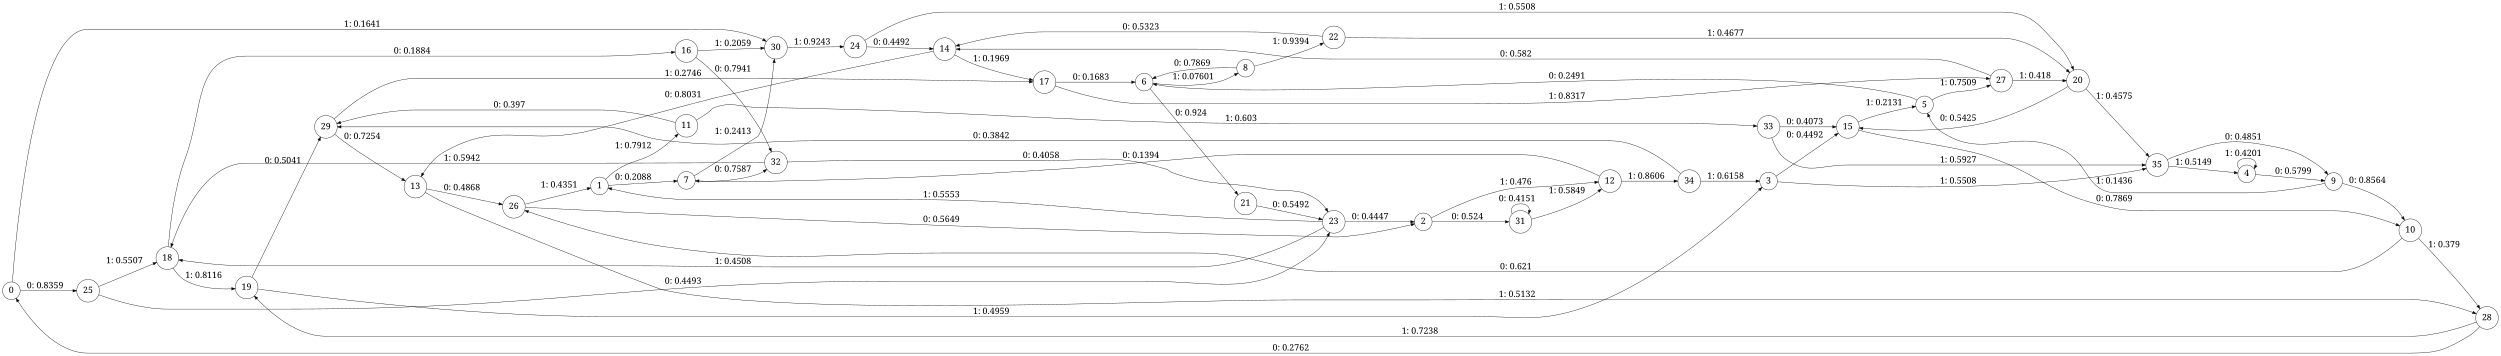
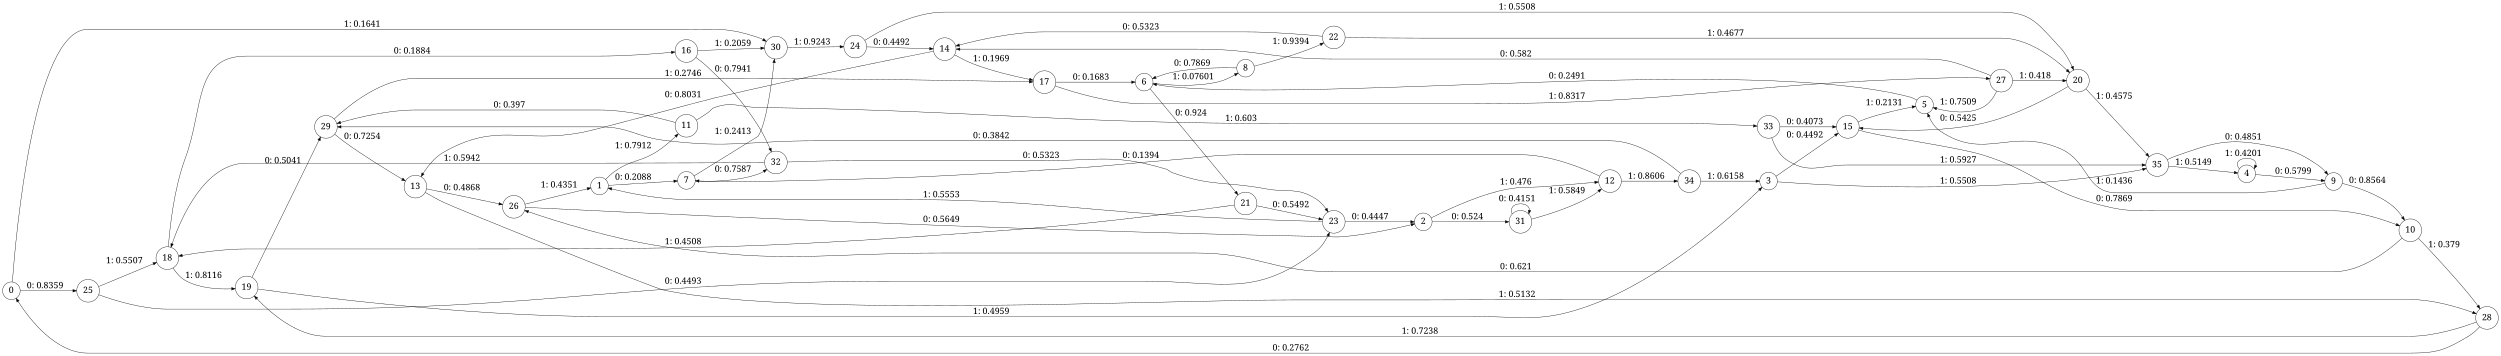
(1959, 92) -> (1971, 111)
(1044, 156) -> (1044, 156)
(757, 267) -> (709, 247)
